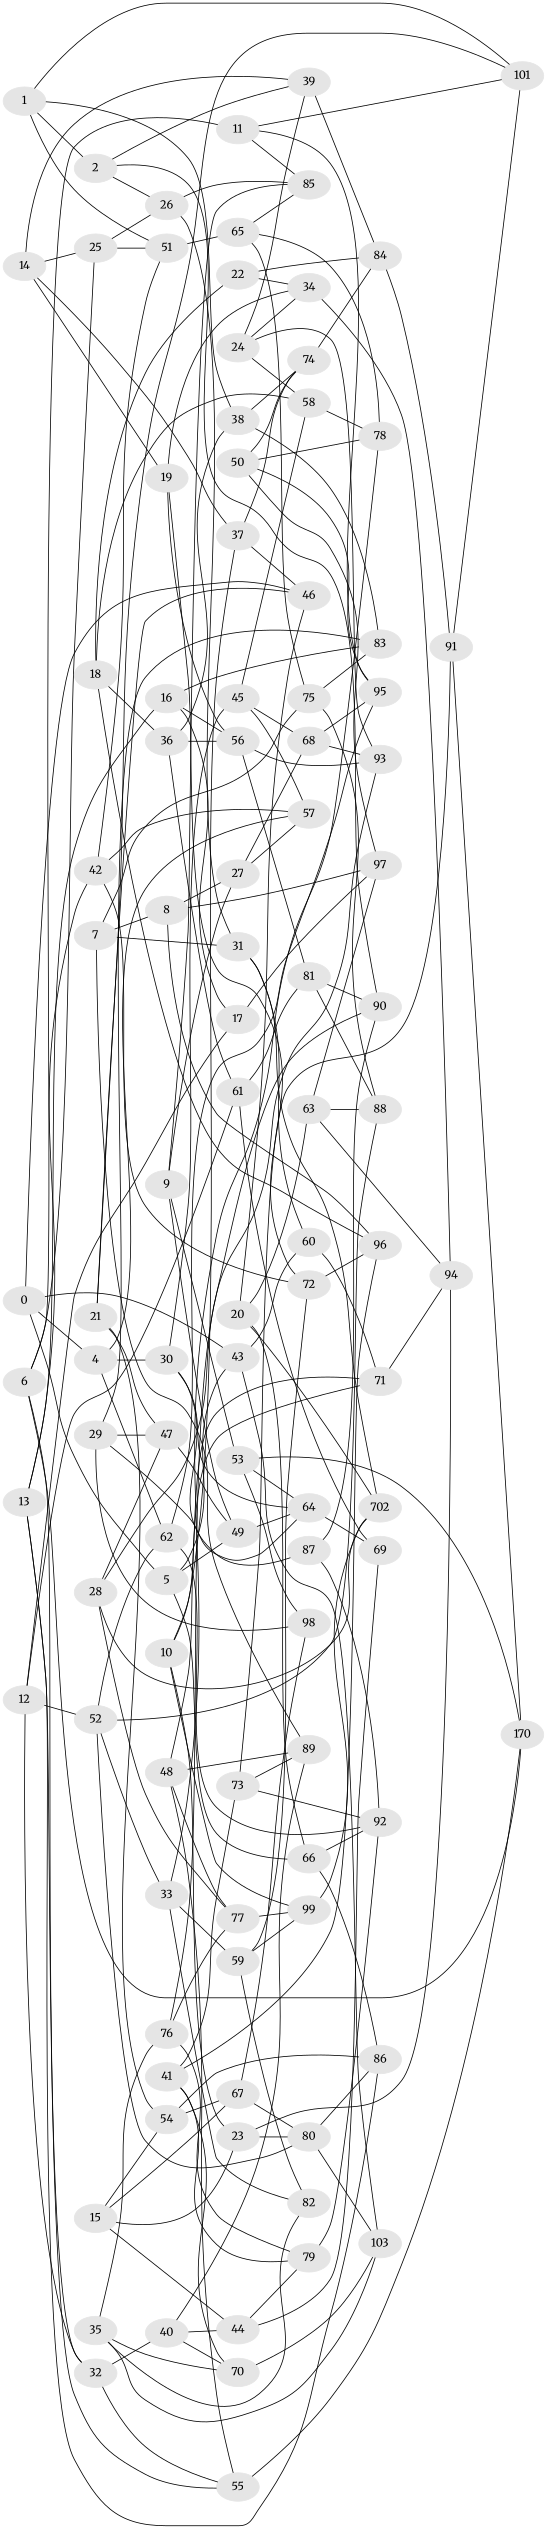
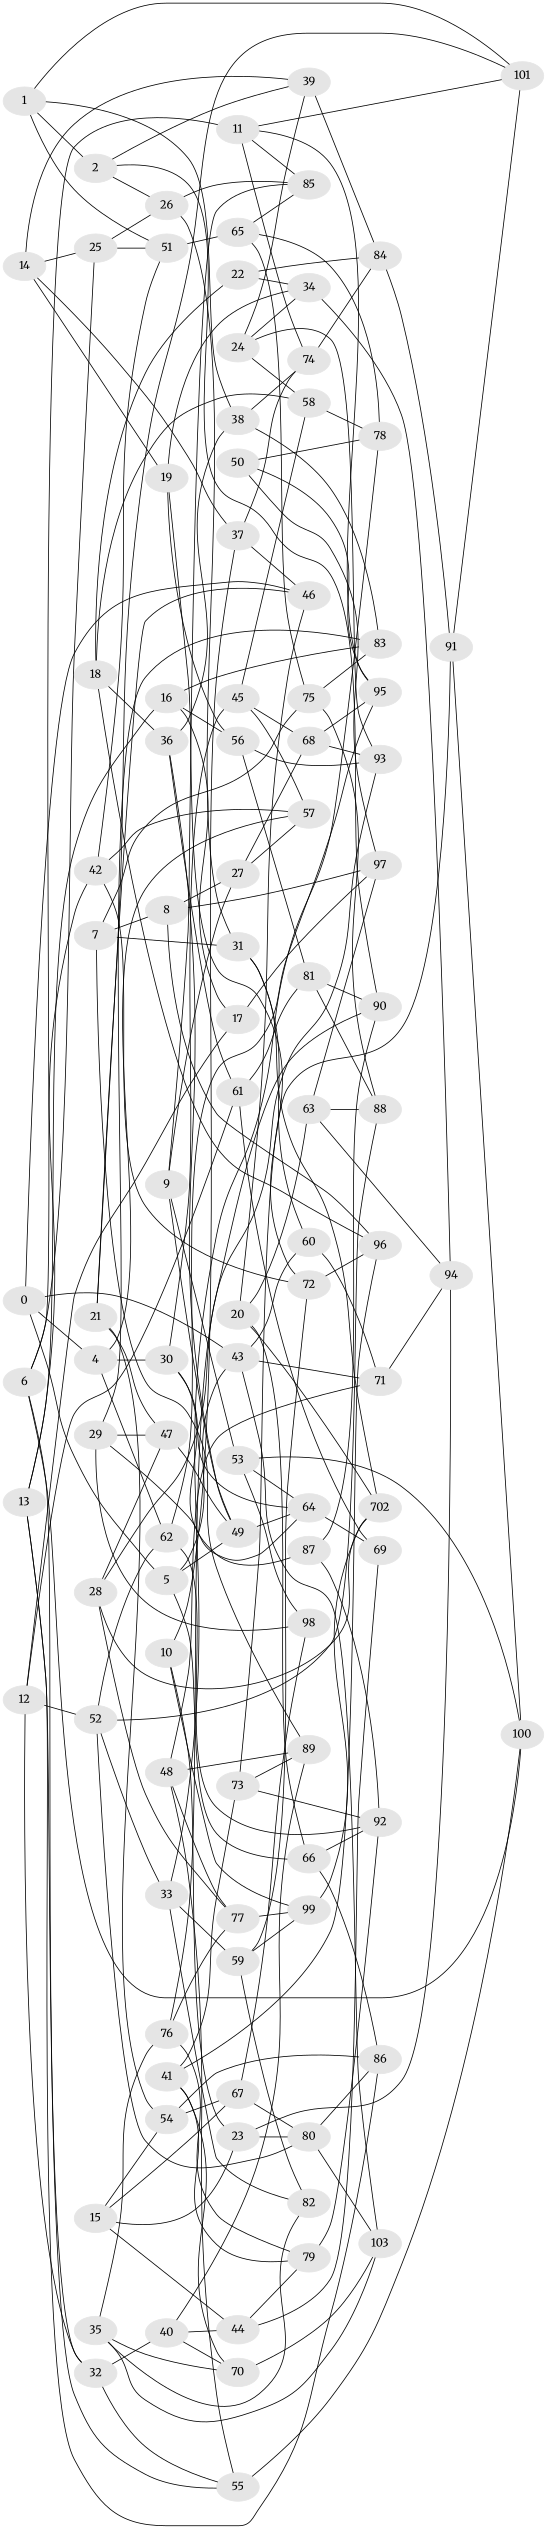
(273, 412) -> (265, 231)
(202, 741) -> (192, 1139)
(215, 1415) -> (309, 1370)
(522, 1735) -> (522, 1735)
